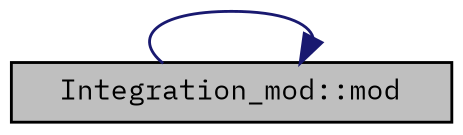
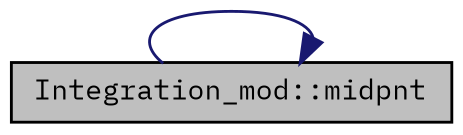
(232, 92) -> (232, 92)
